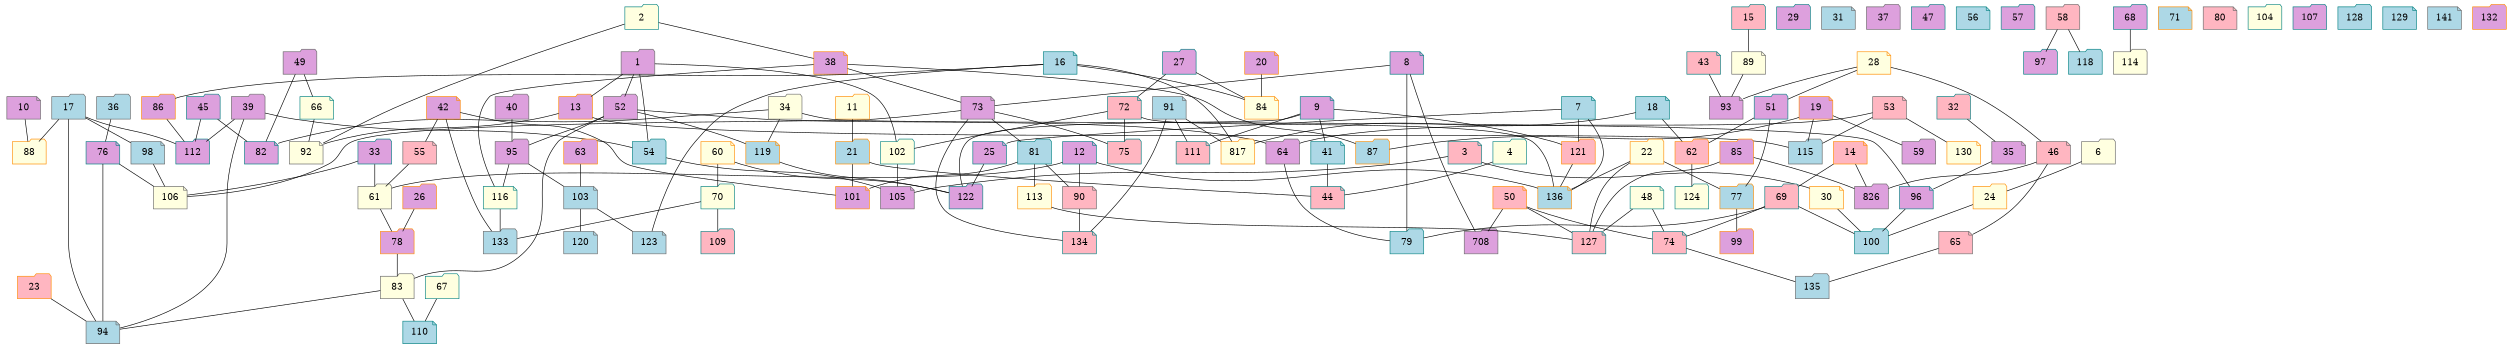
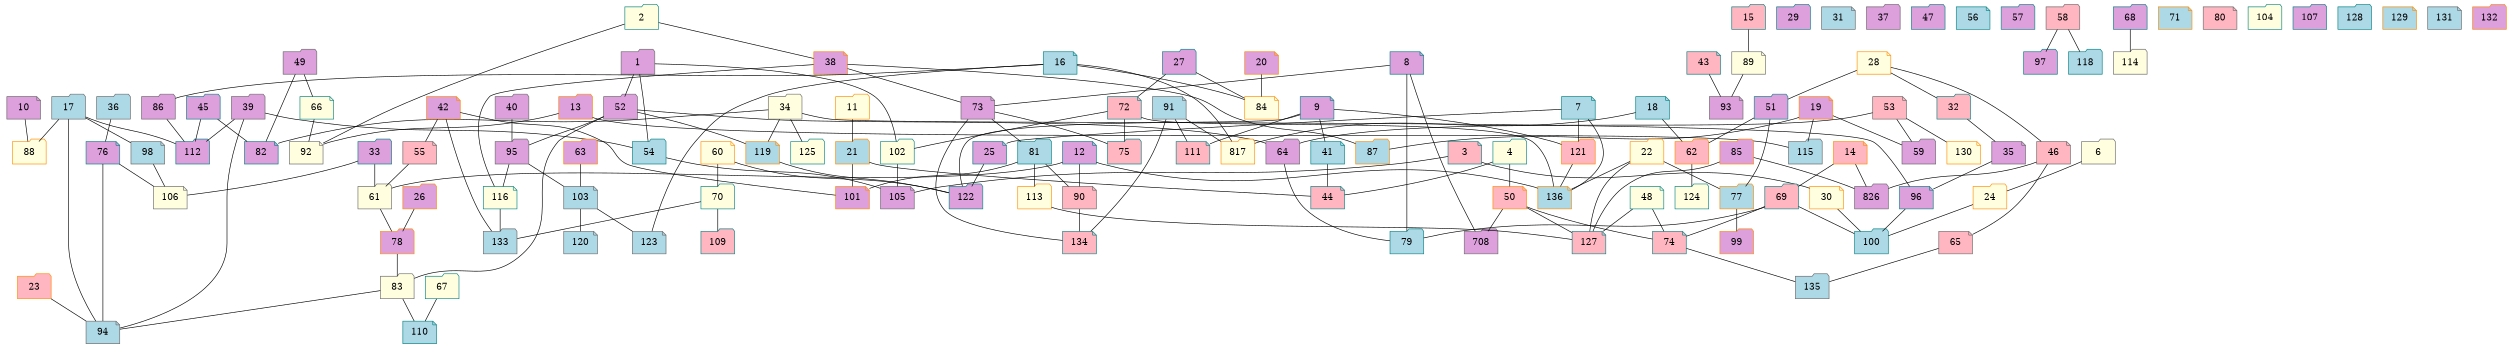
(2400, 18) -> (2400, 18)
(2445, 18) -> (2445, 18)
(1800, 81) -> (1914, 85)
(607, 85) -> none
(158, 108) -> (158, 108)
(705, 122) -> none
(1847, 130) -> (1904, 130)
none -> (808, 153)
none -> (1510, 175)
